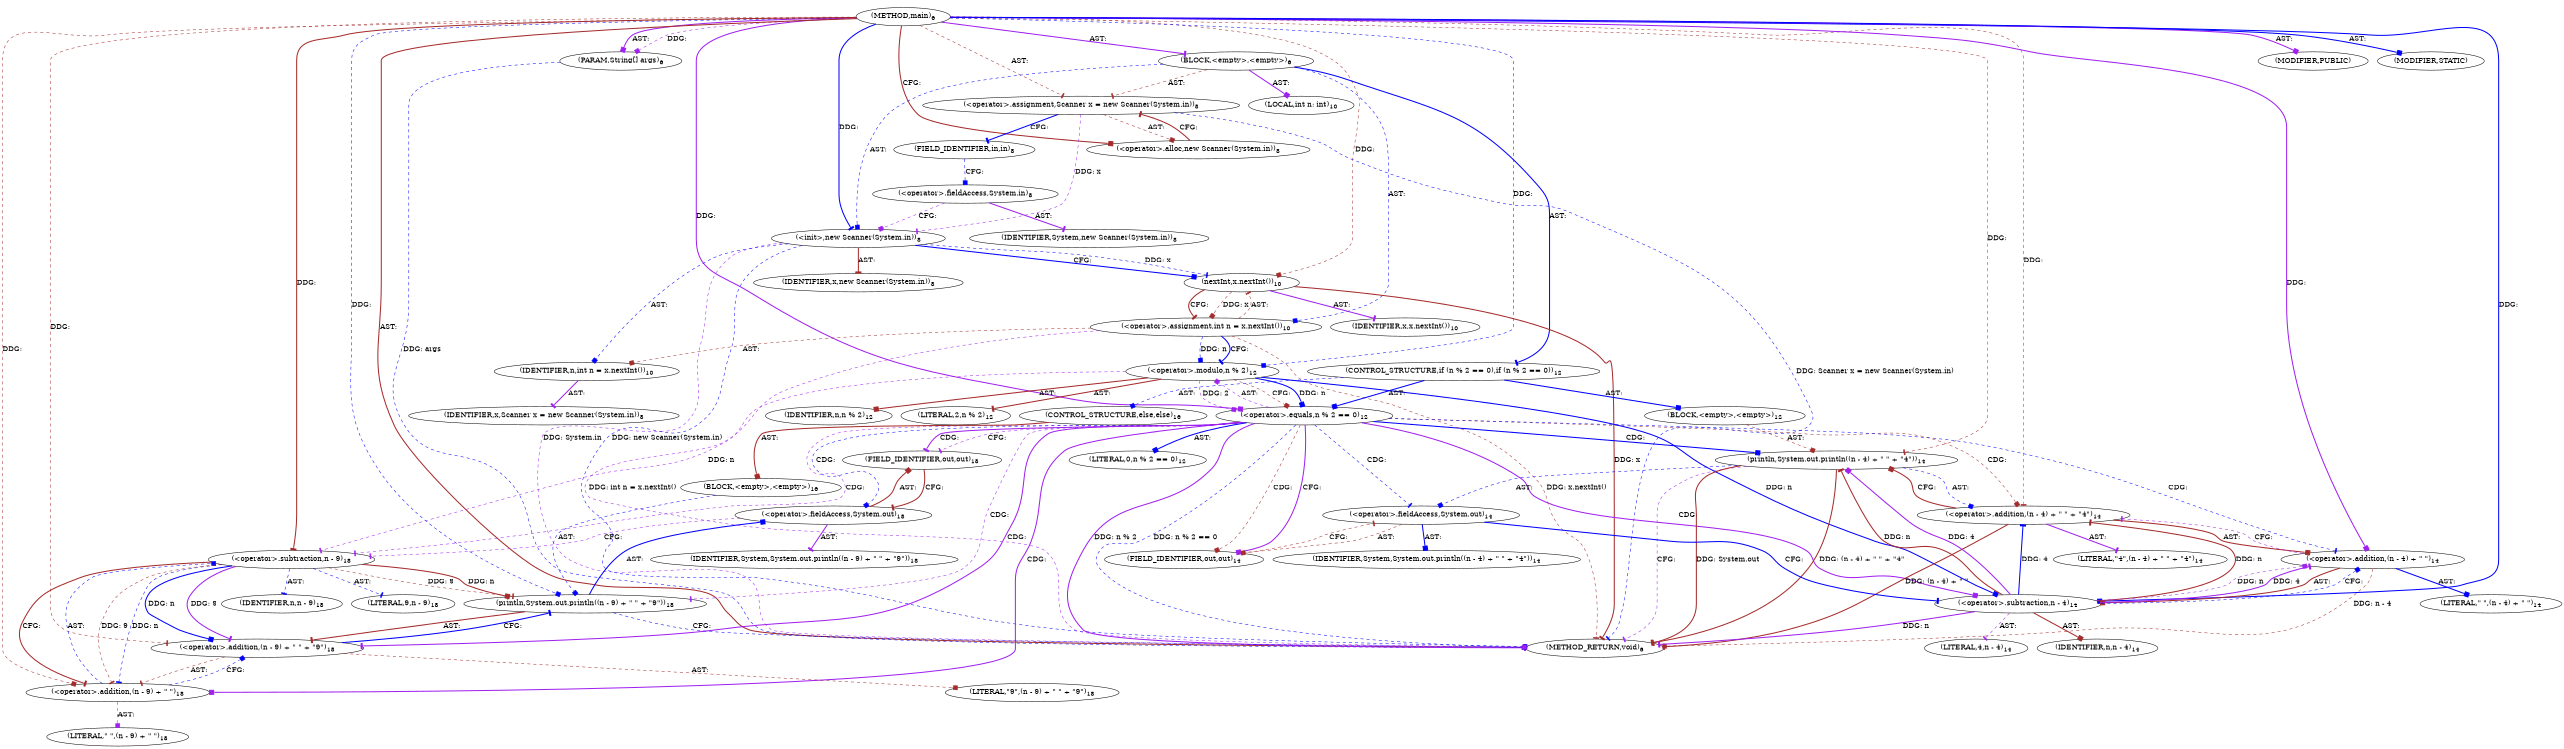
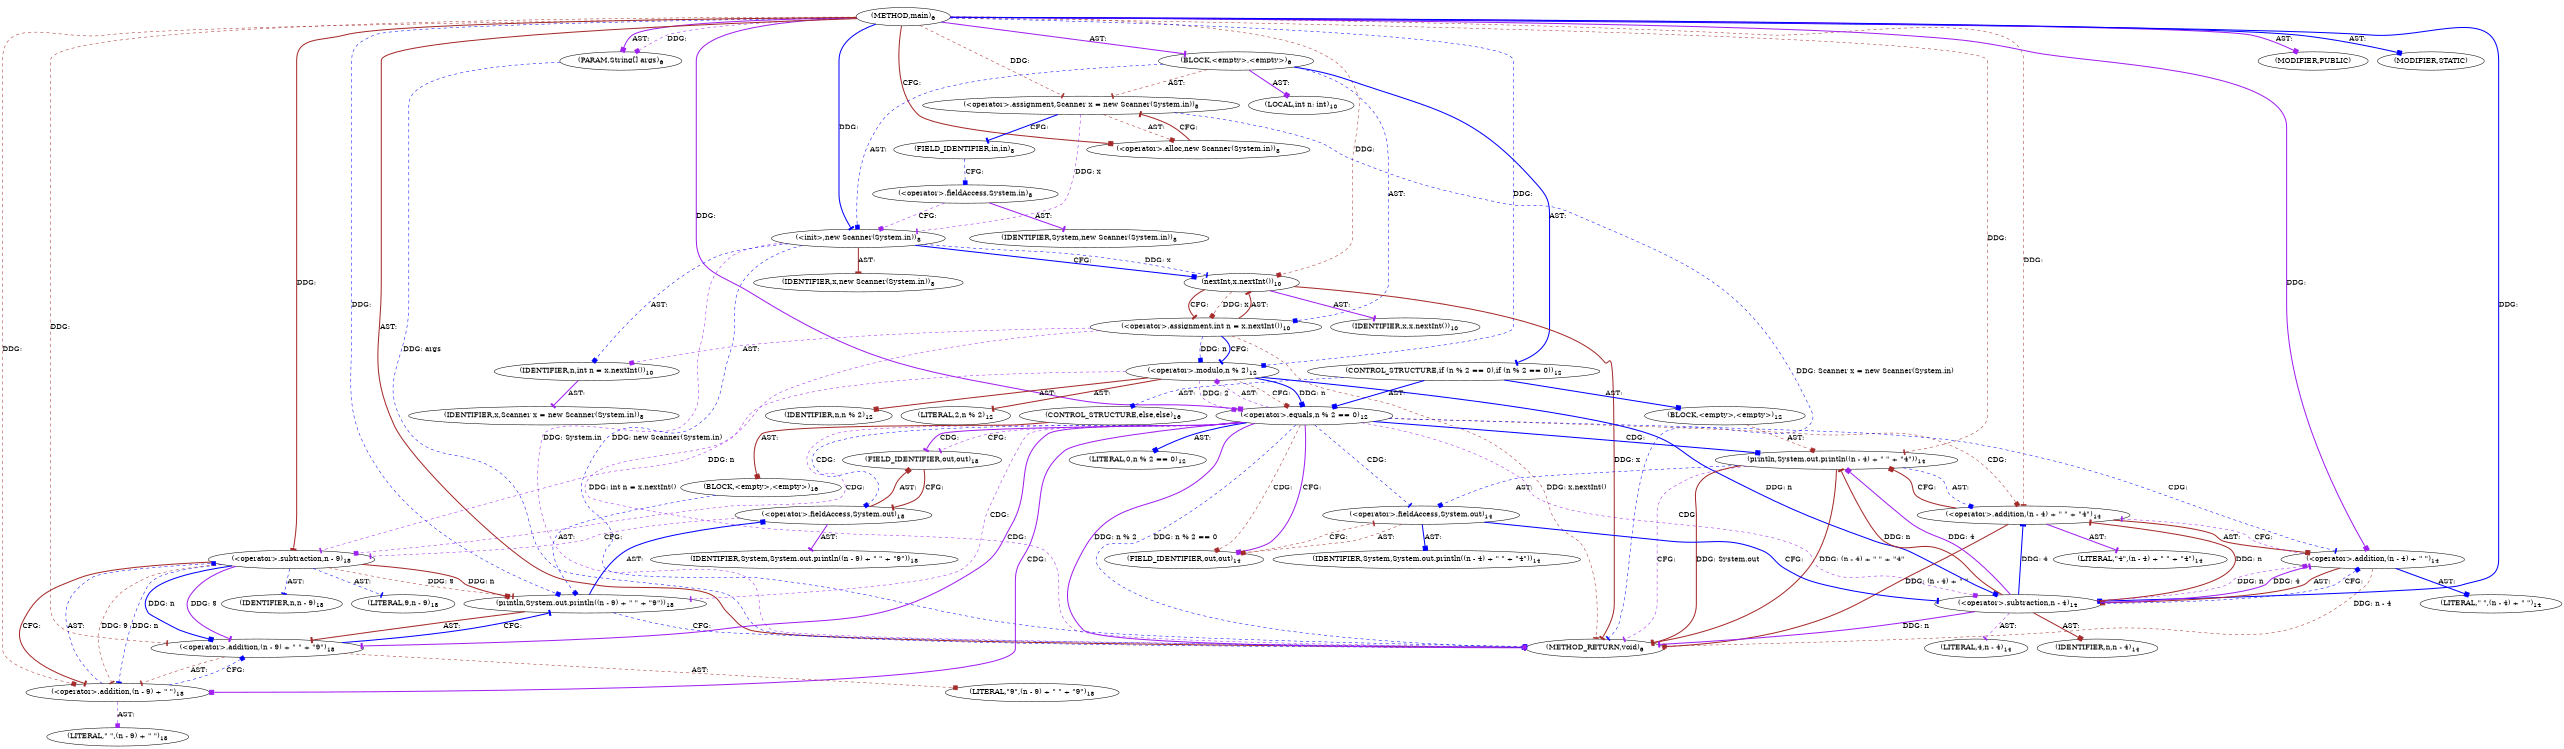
(1021, 61) -> (1021, 61)
(1249, 308) -> (1249, 308)
(862, 336) -> (862, 336)
(845, 485) -> (845, 485)
(1664, 523) -> (1664, 523)
